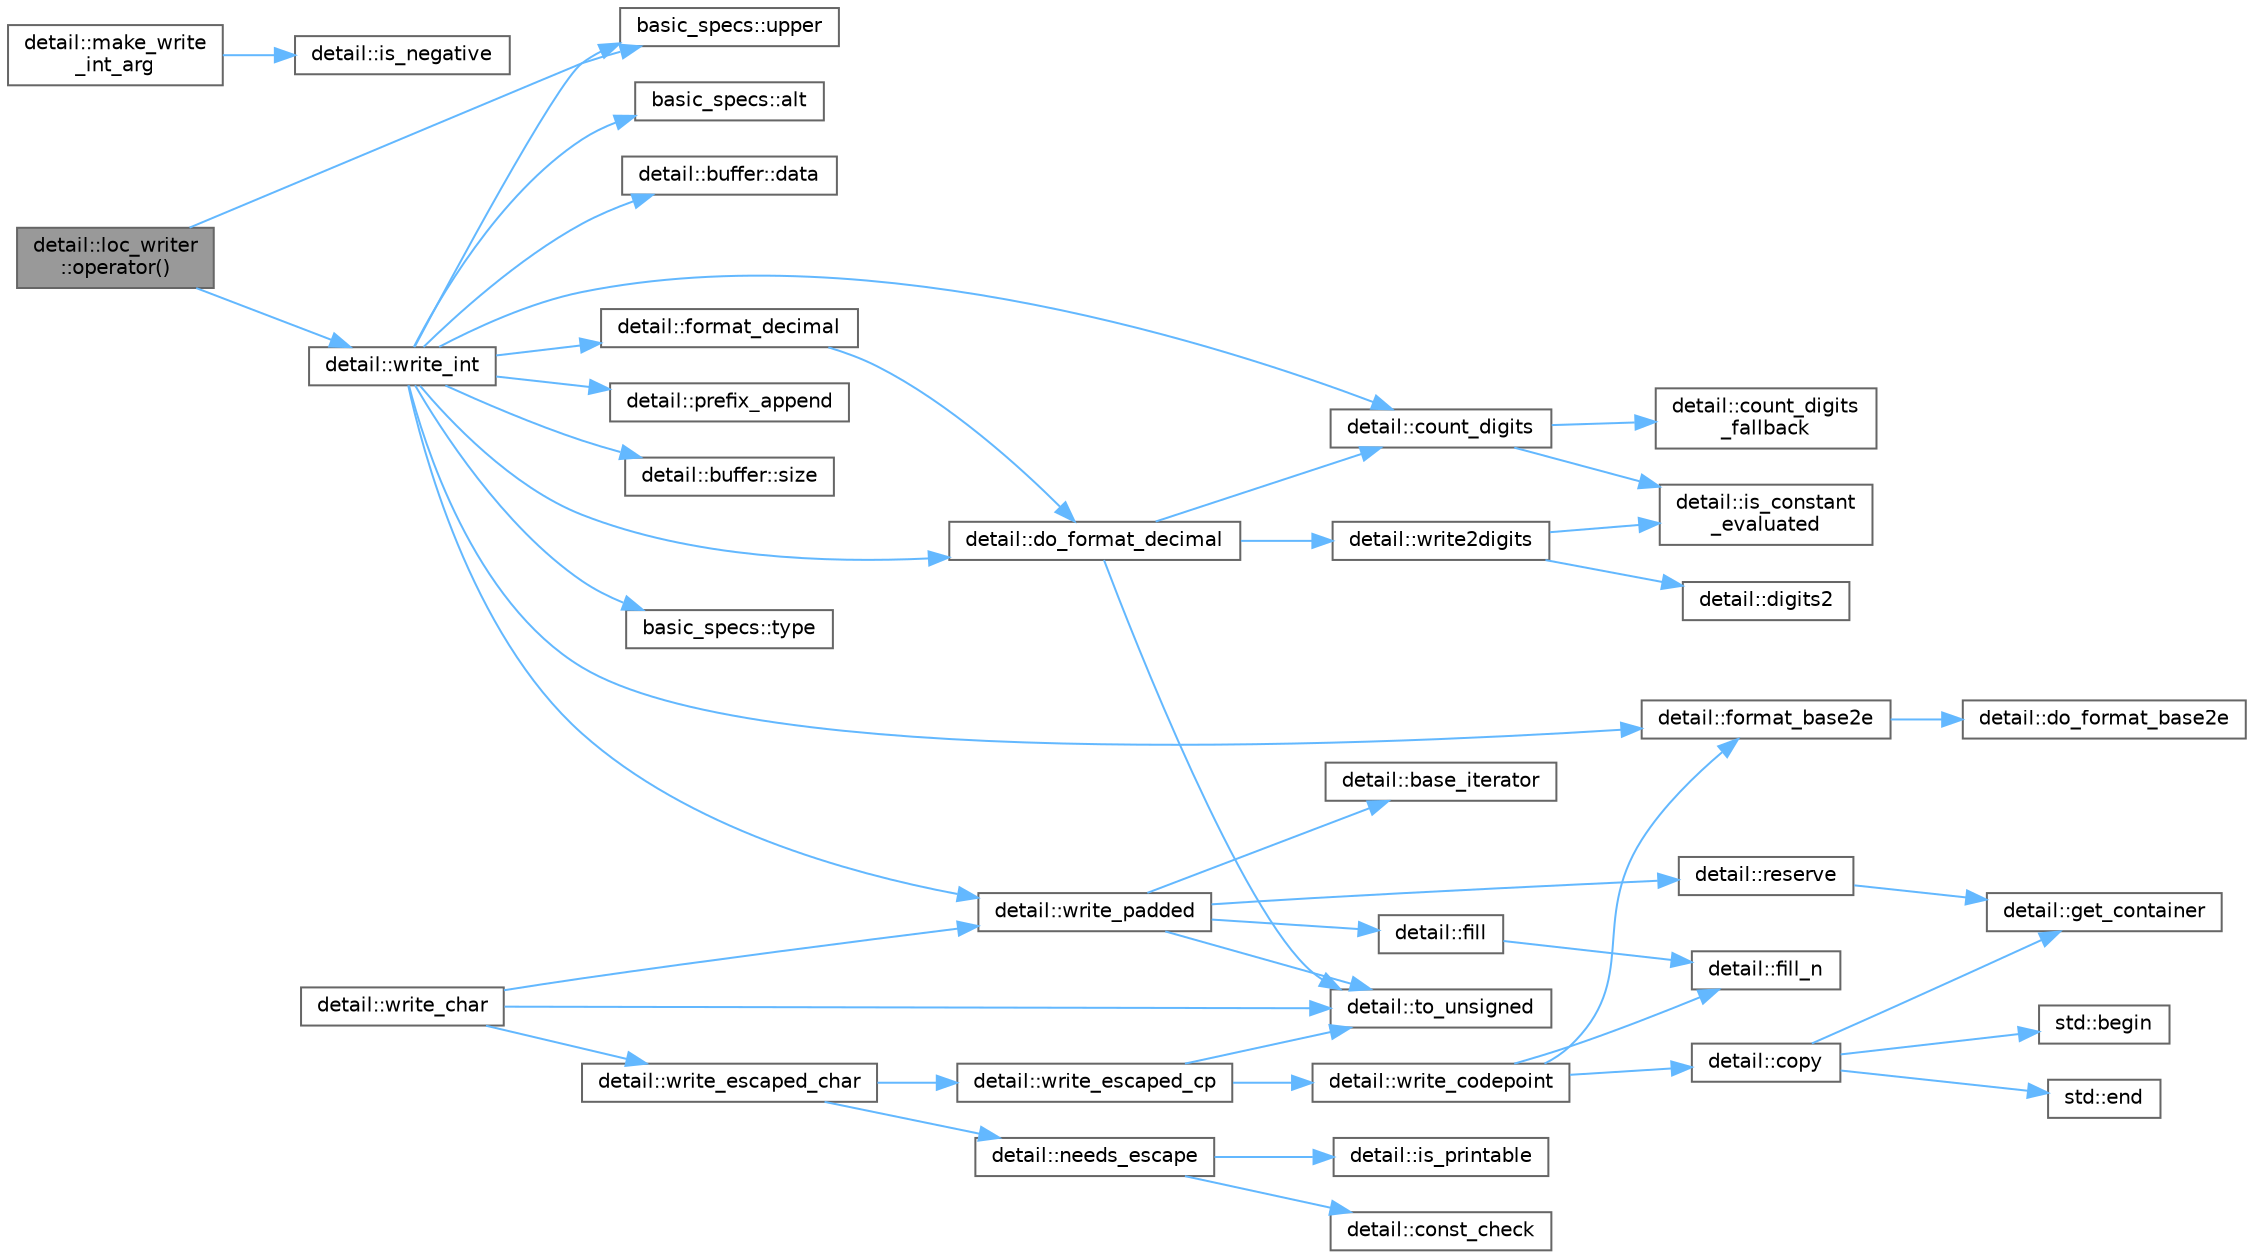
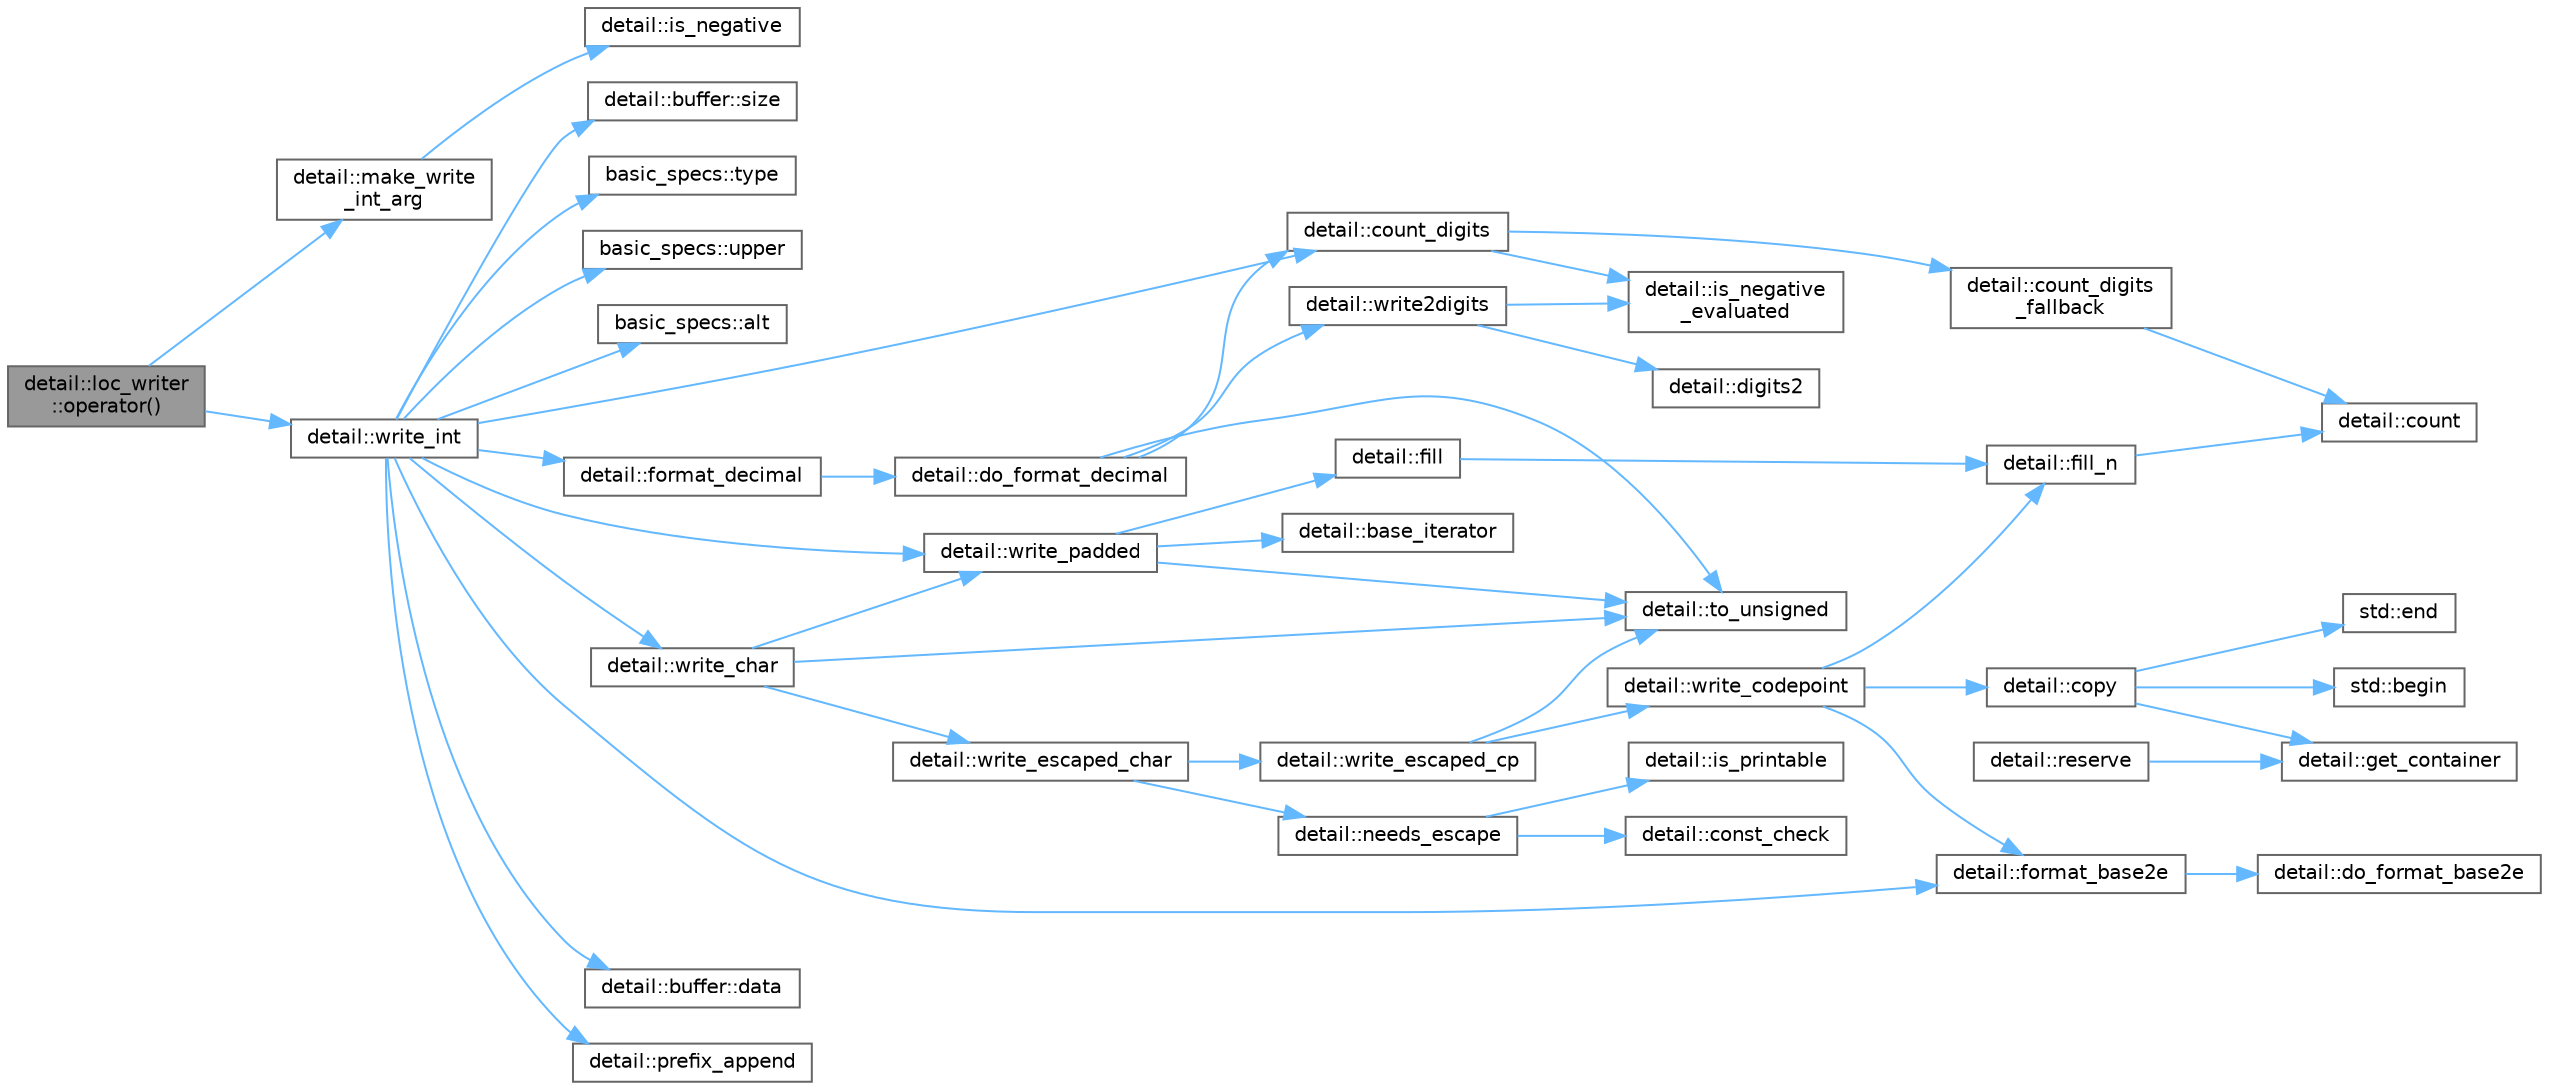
(404, 138) -> (237, 299)
none -> (2399, 422)
(1766, 515) -> (1736, 302)
(650, 536) -> (524, 551)
(1435, 892) -> none
